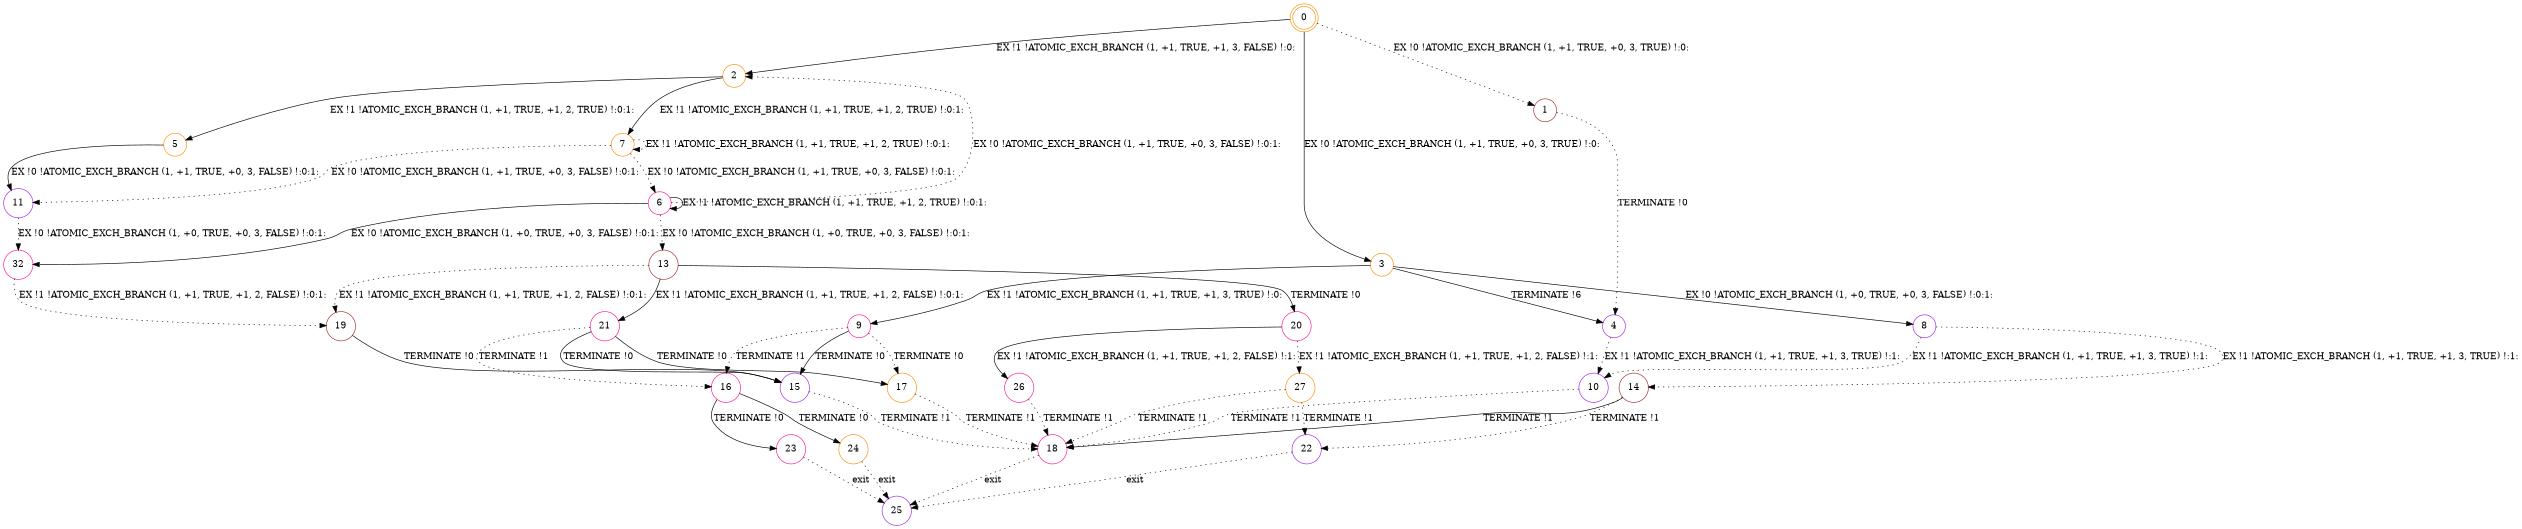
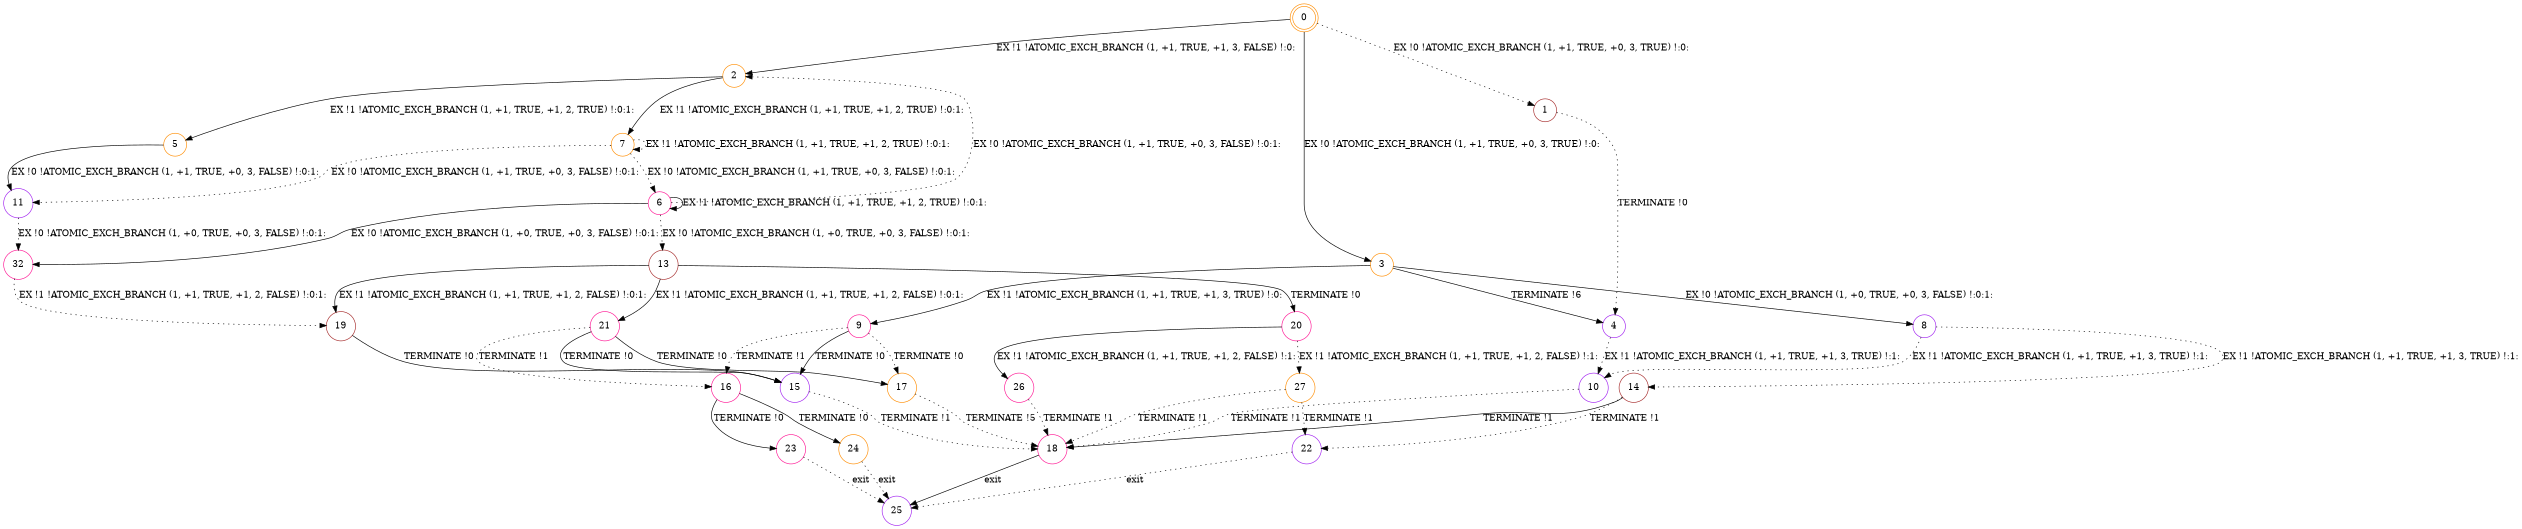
(485, 269) -> (485, 269)
(1001, 419) -> (1001, 419)
(977, 479) -> (977, 479)
